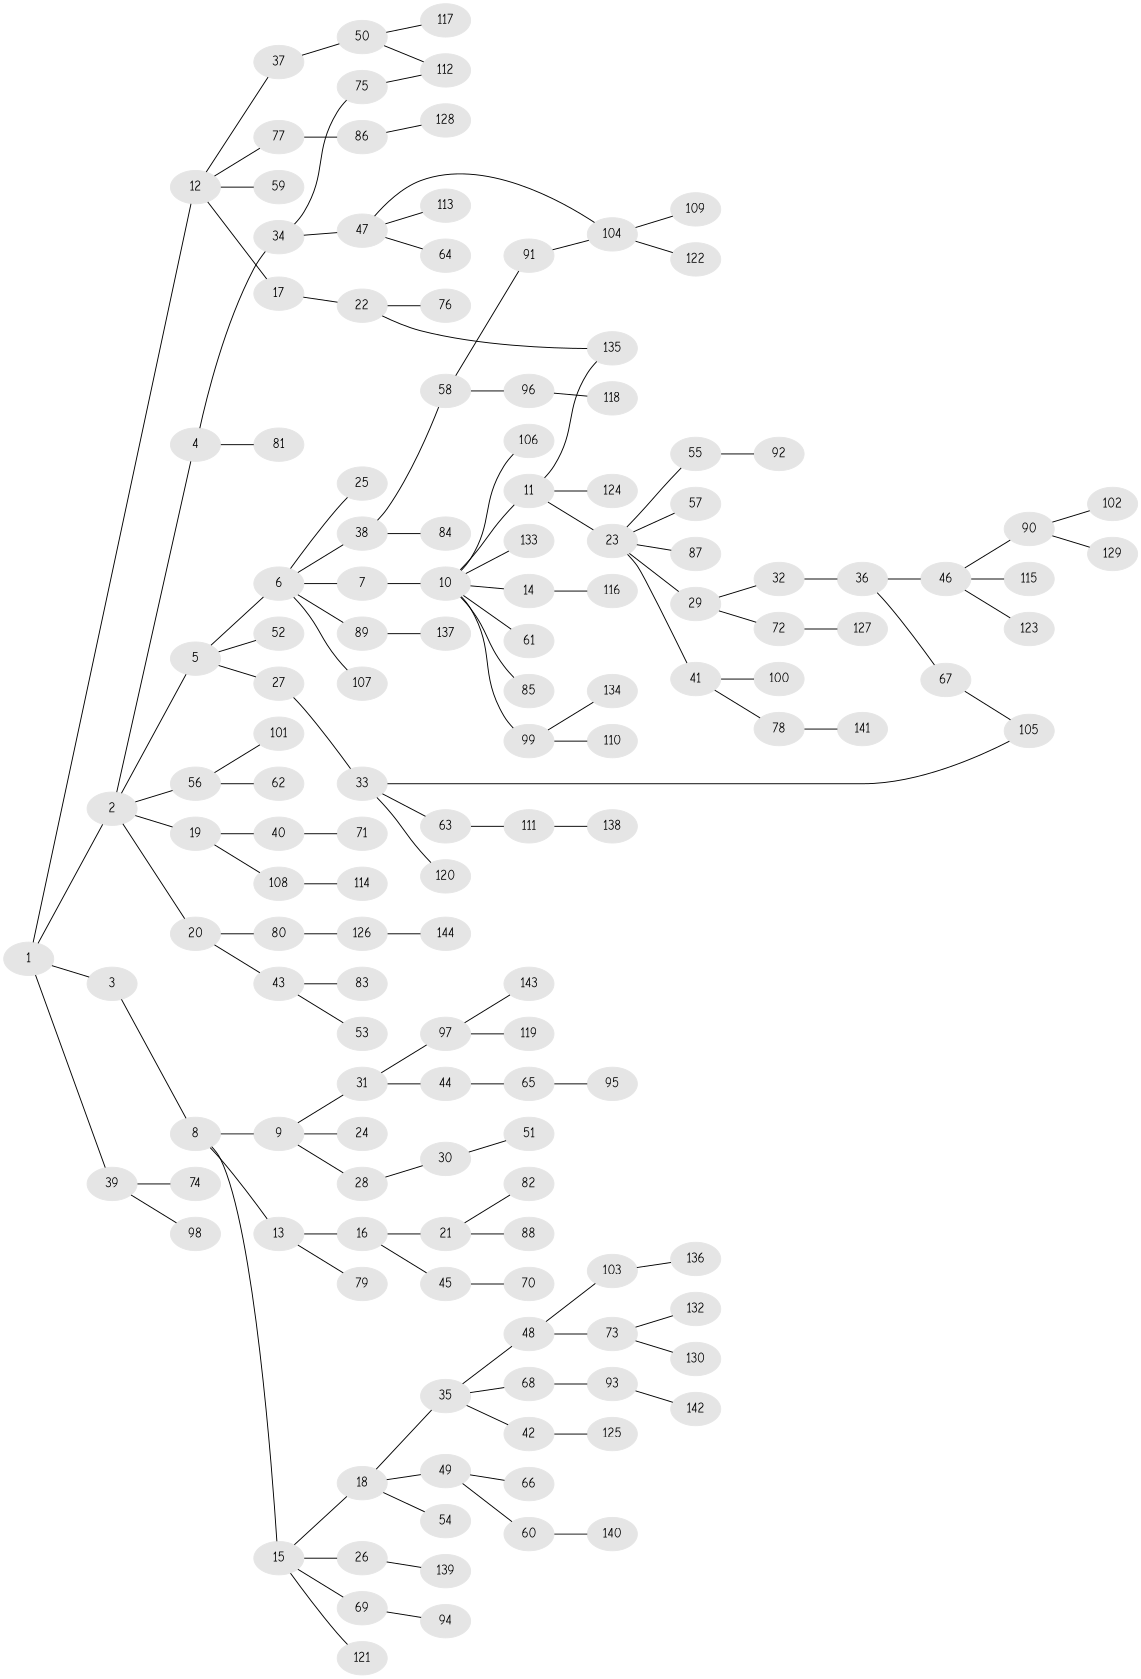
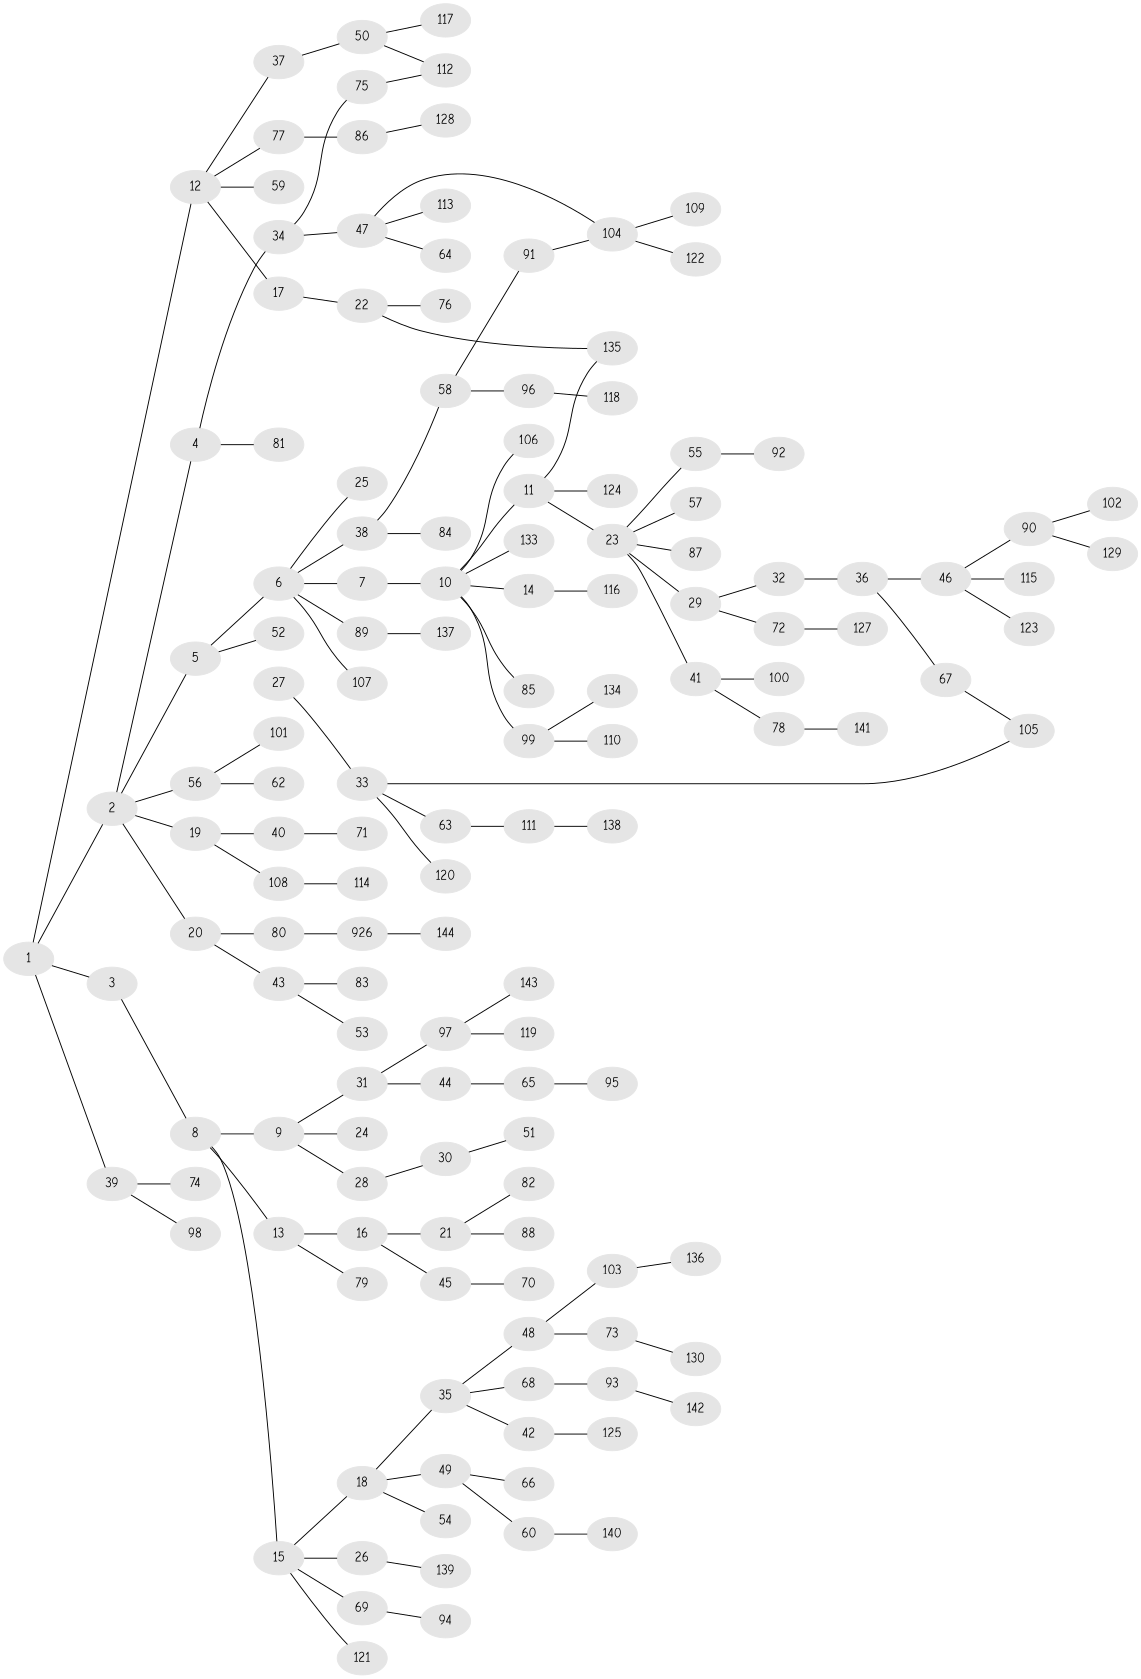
(529, 641) -> none
(237, 671) -> none
(362, 934) -> (362, 934)
(696, 1309) -> none
